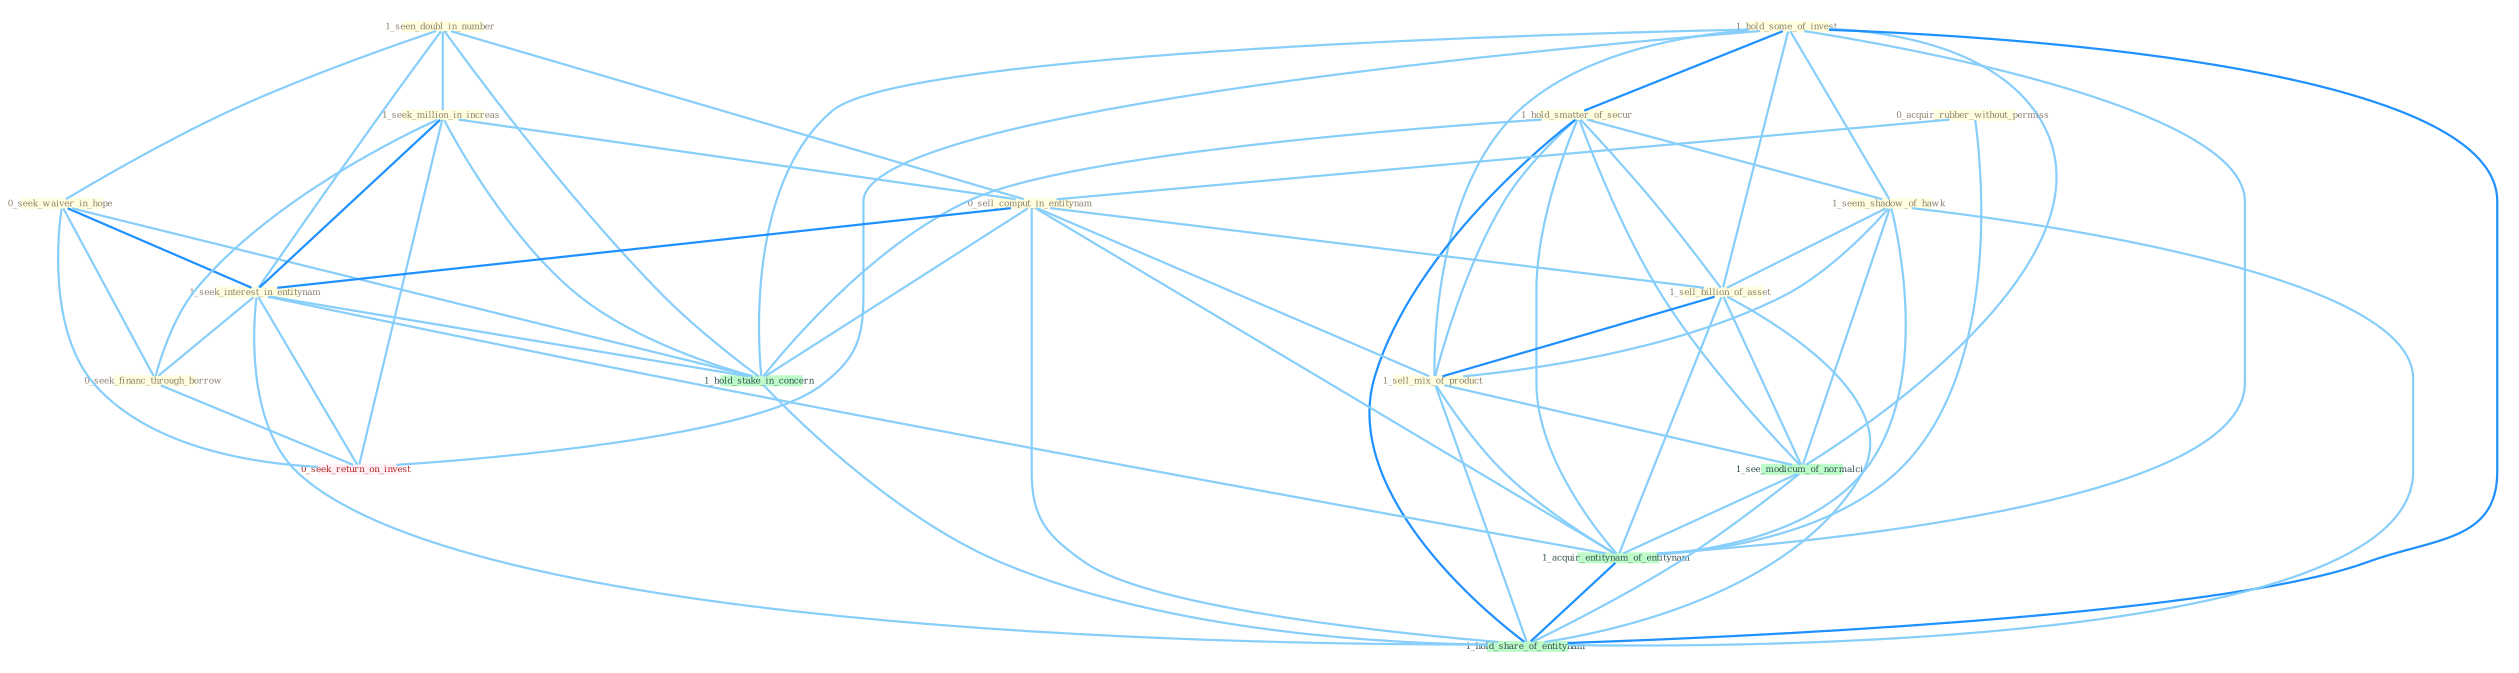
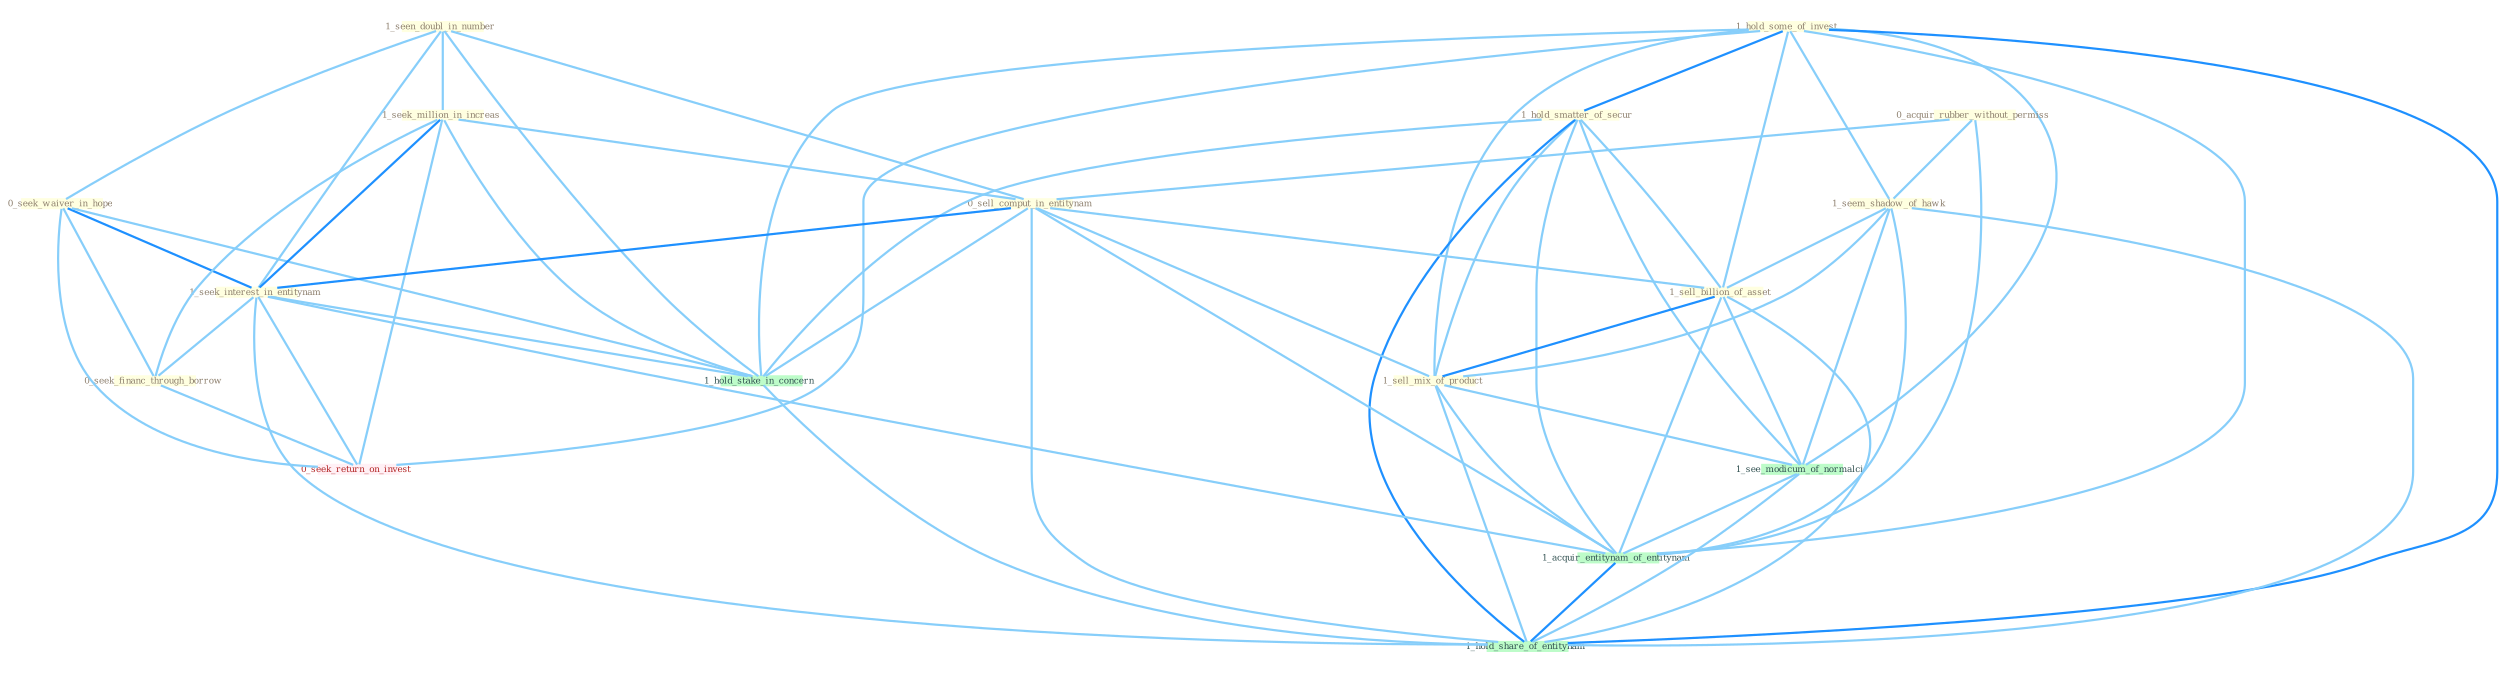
(1734, 159) -> (1933, 159)
